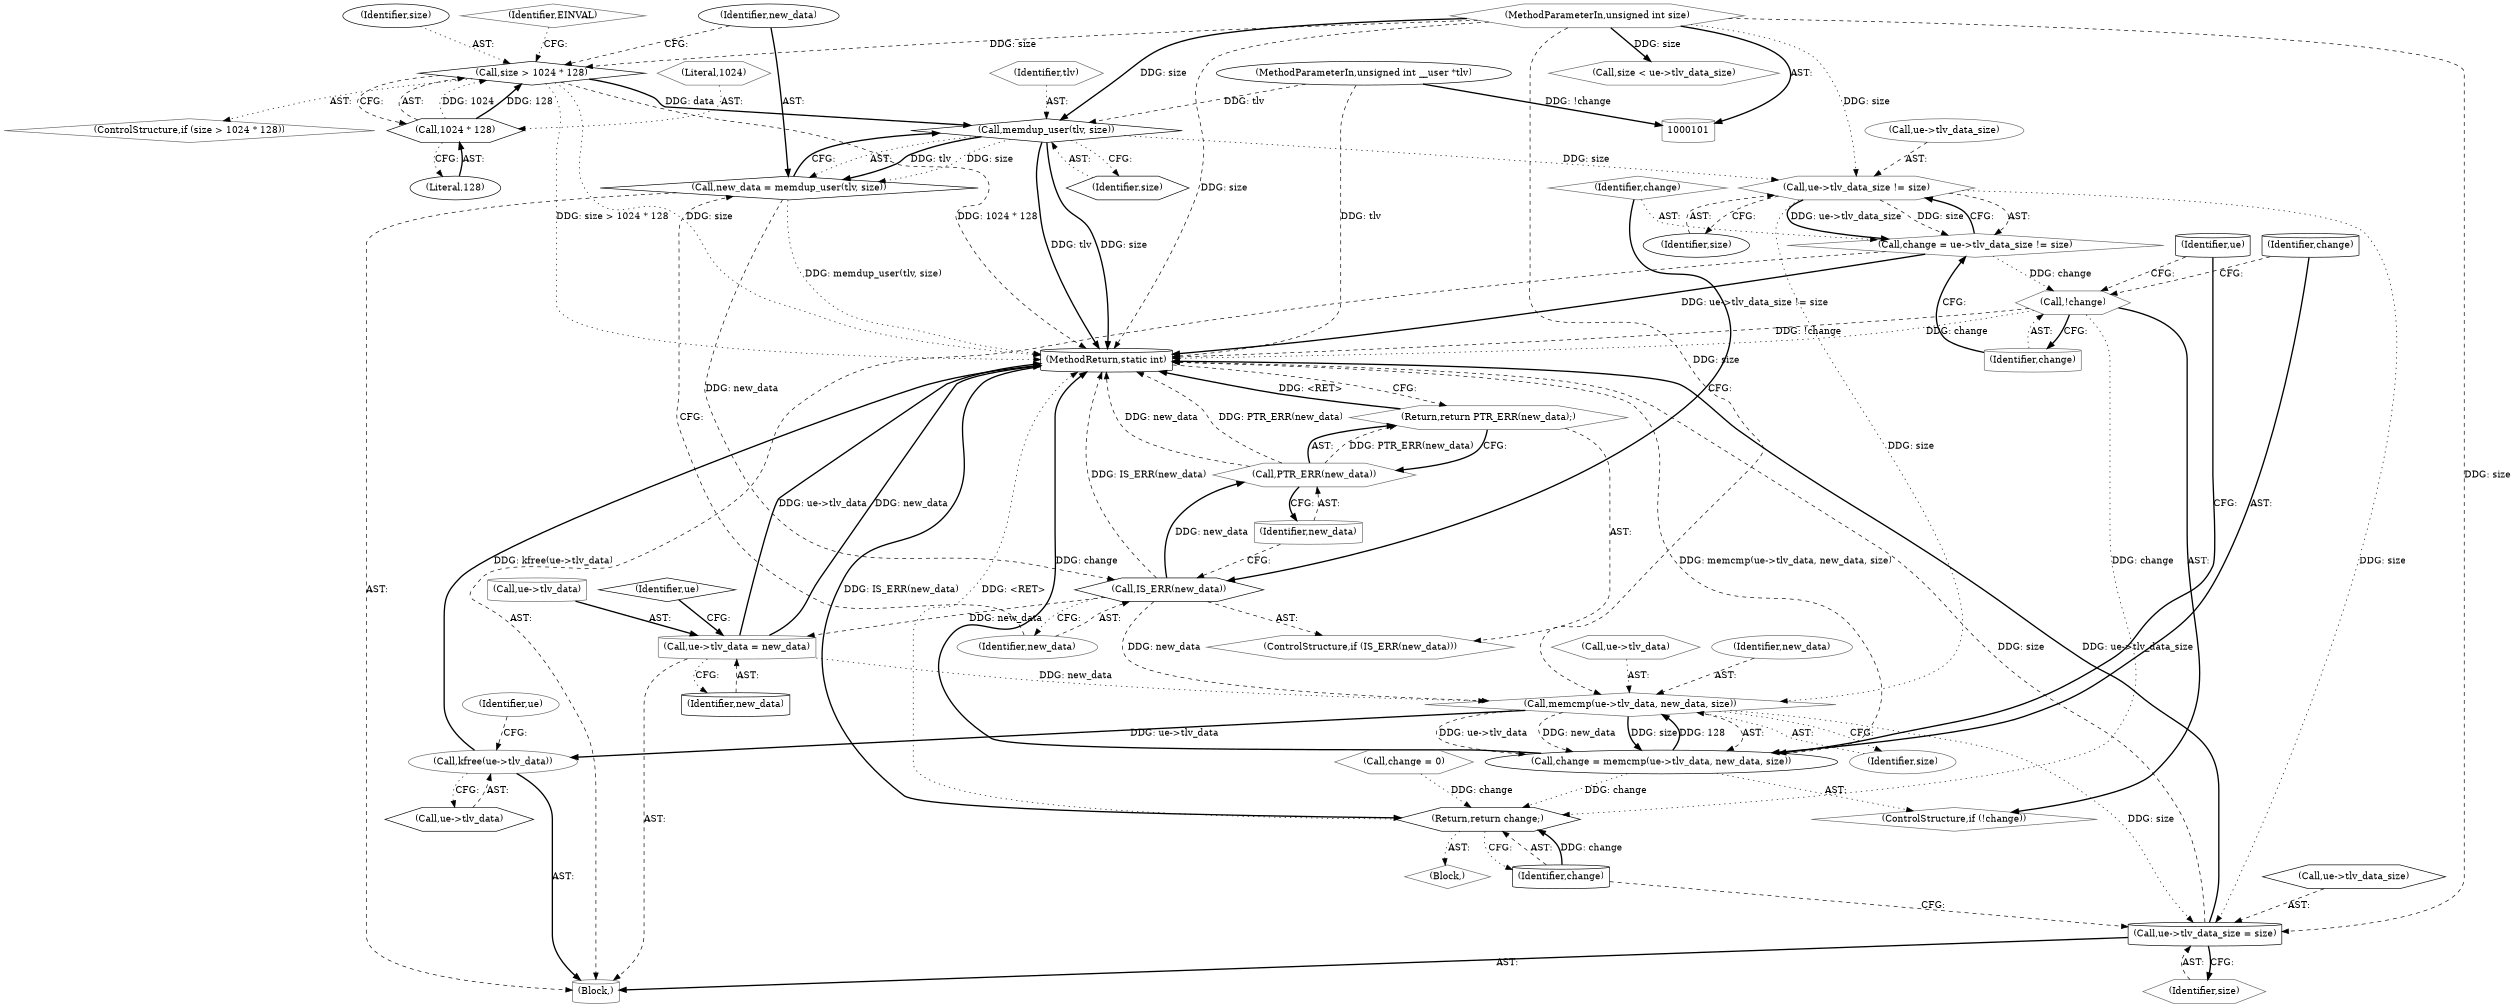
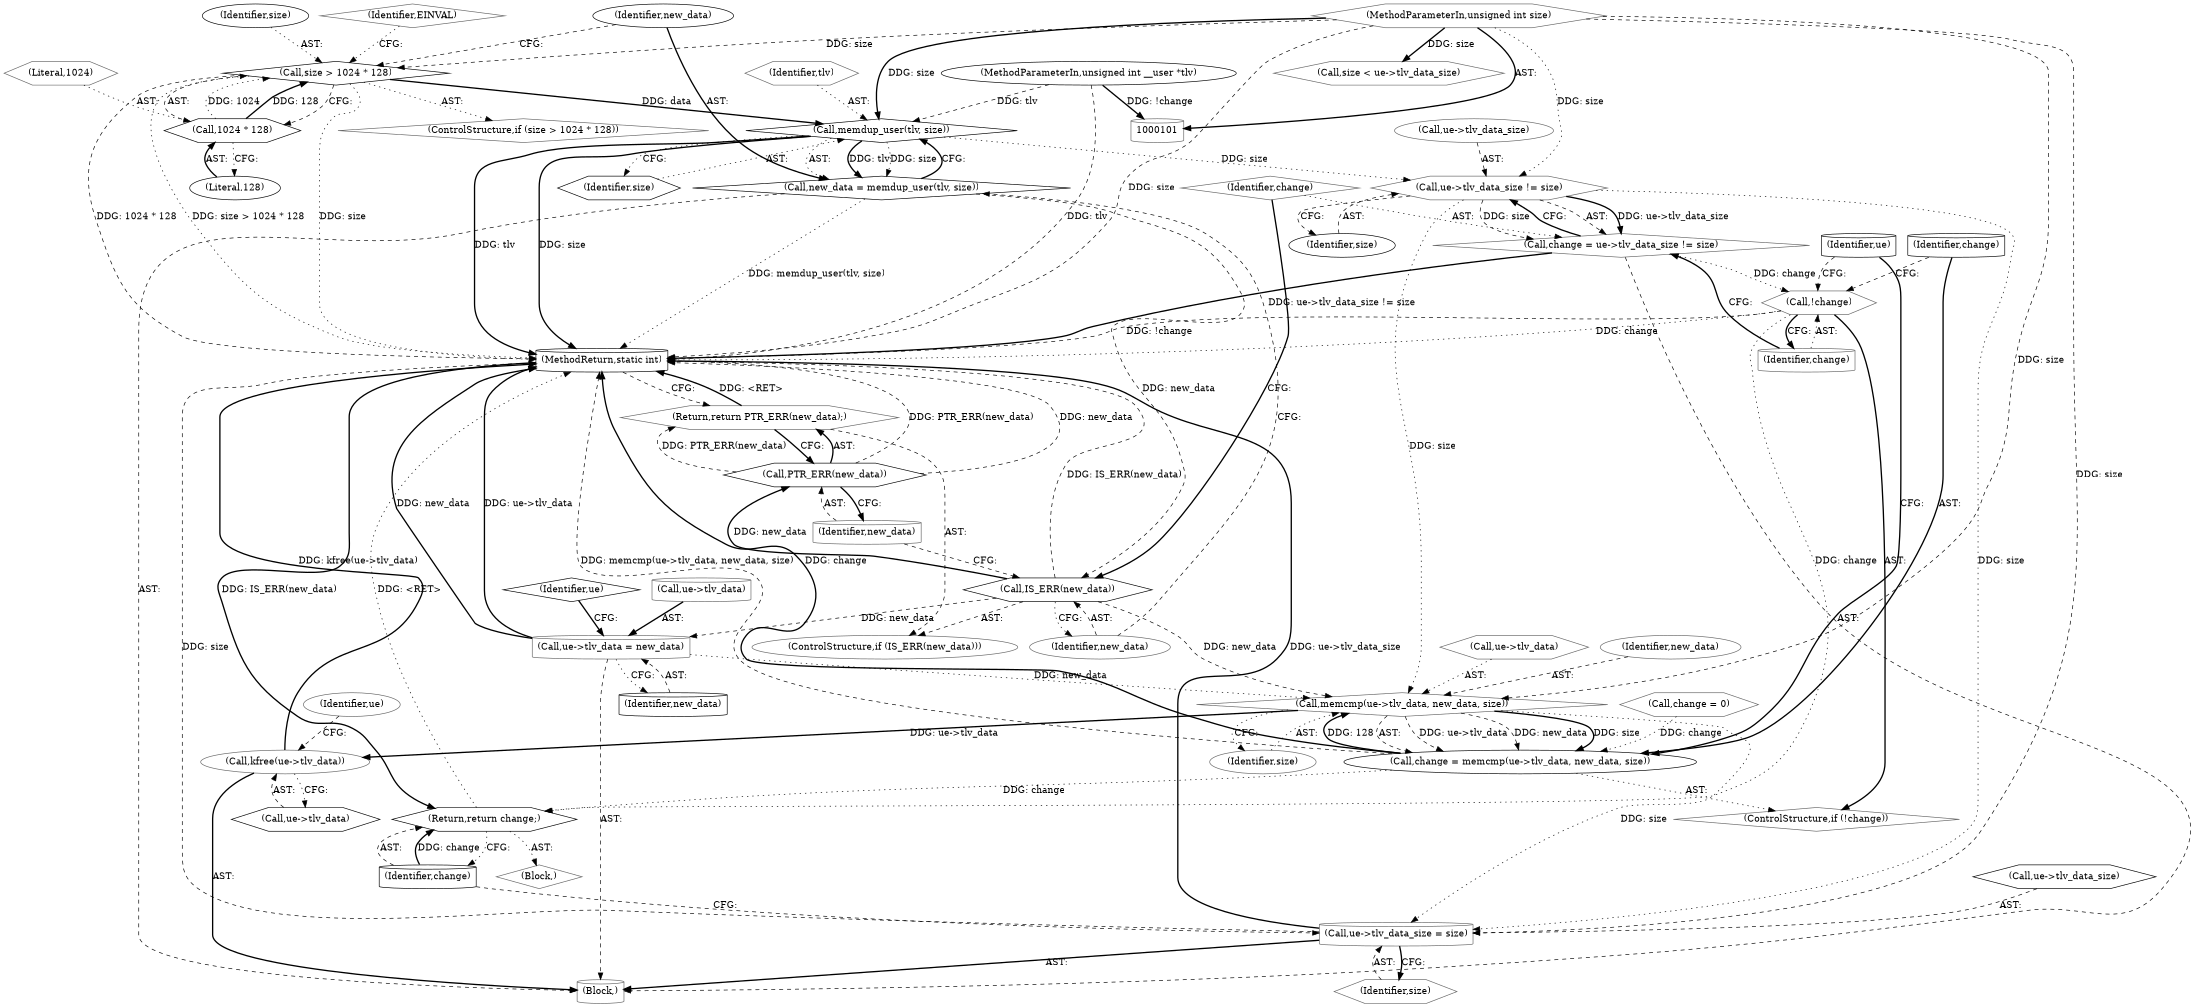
(1314, 475) -> (825, 475)
(1361, 647) -> (885, 647)
(1443, 789) -> (1644, 738)
(2205, 934) -> (1396, 934)
